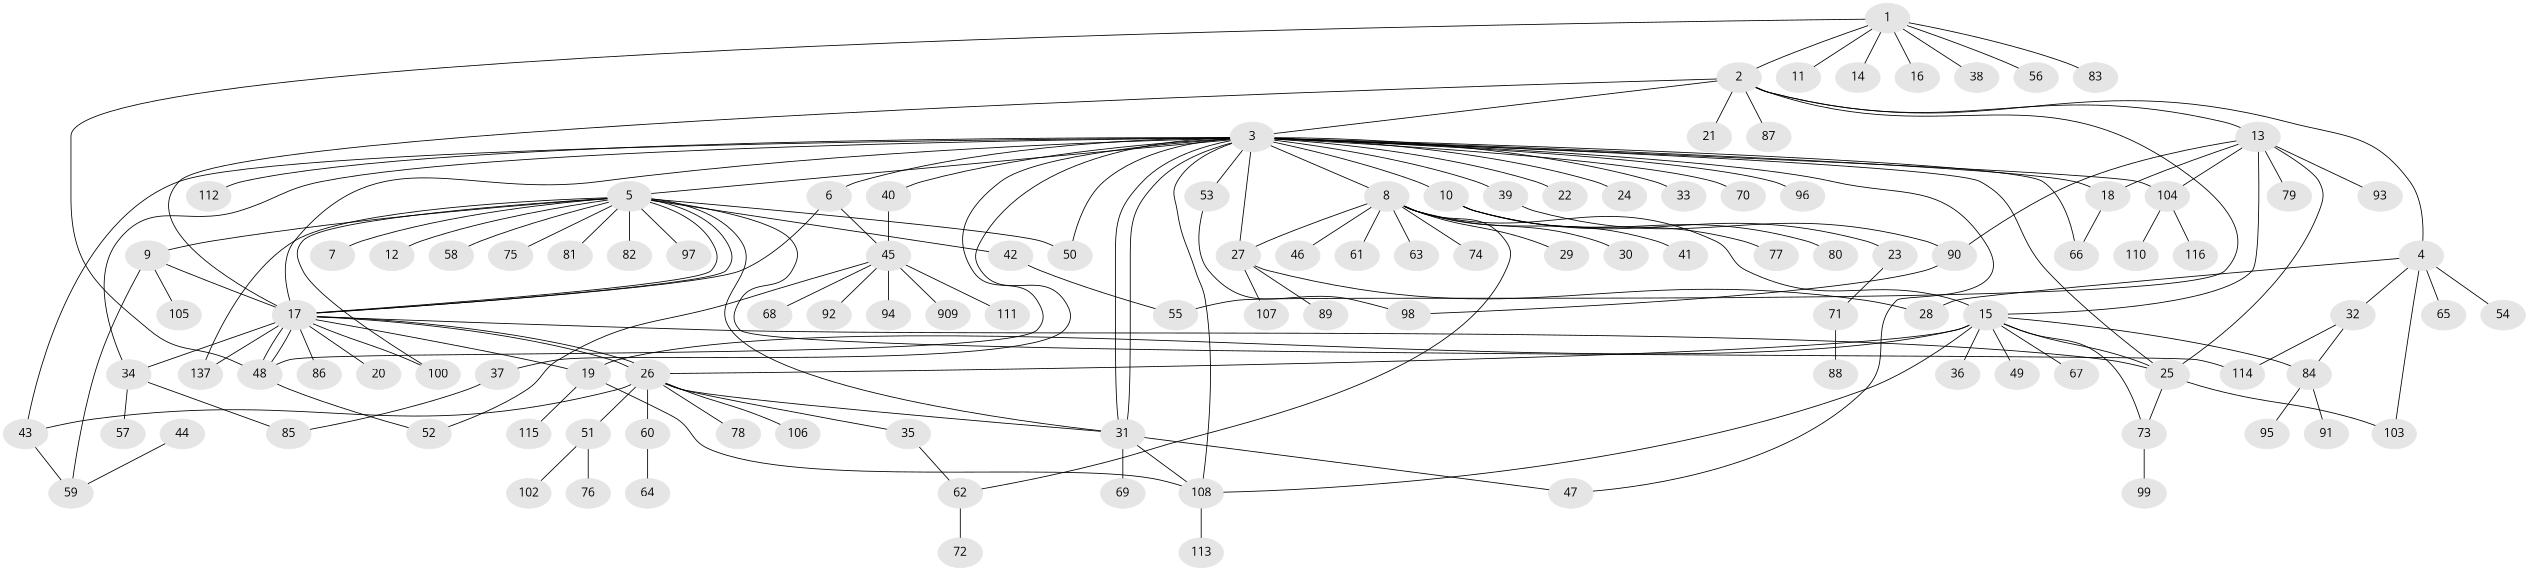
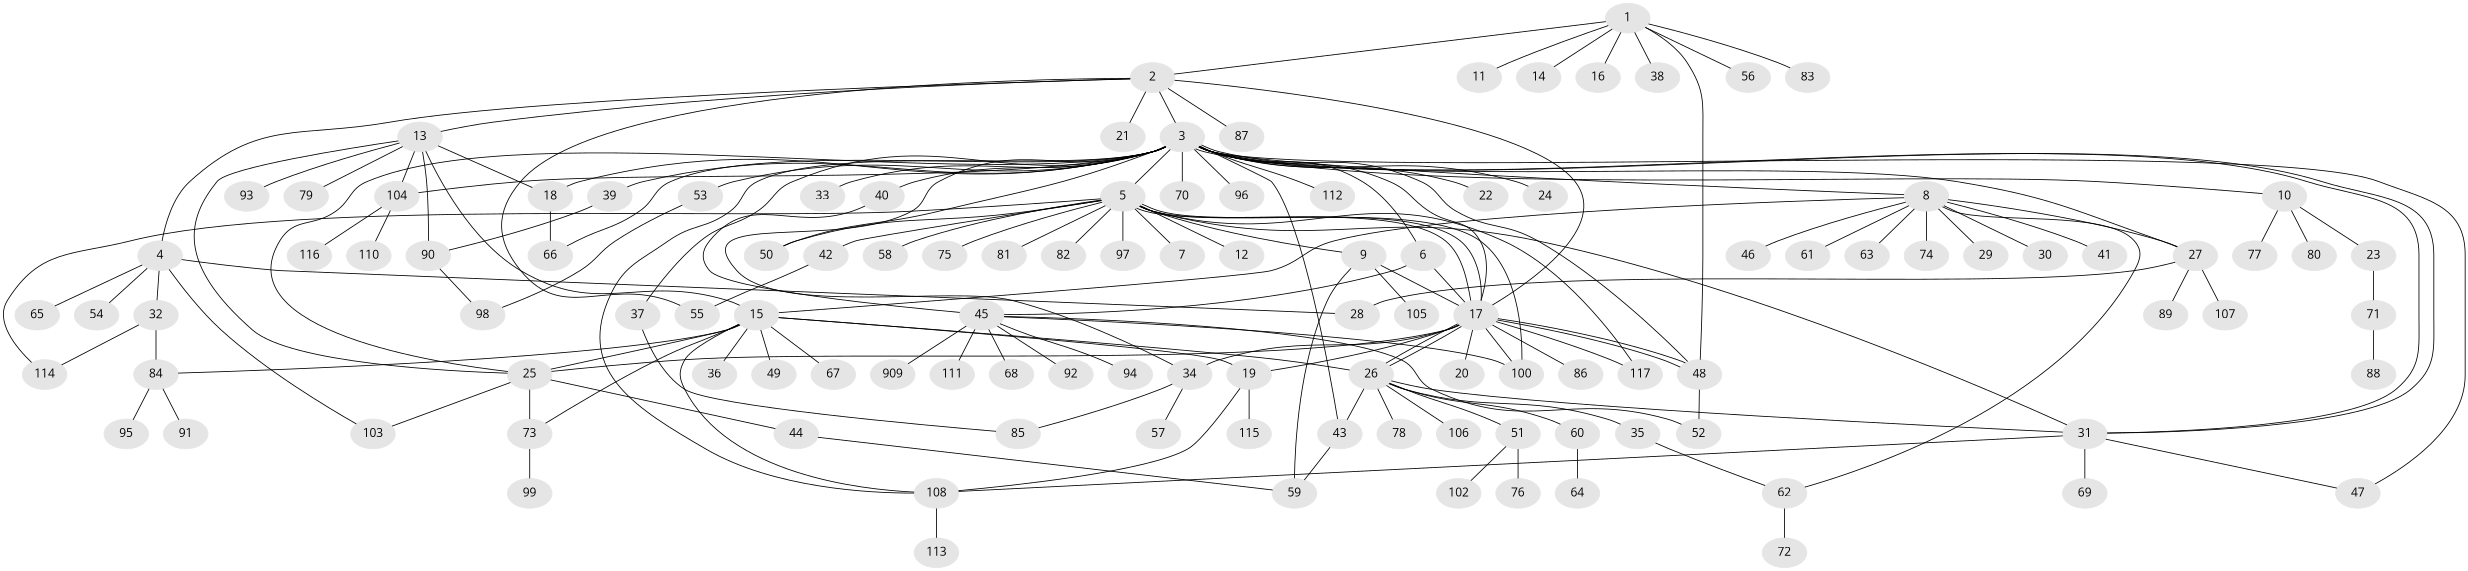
none -> (1343, 338)
(200, 375) -> (1640, 375)
none -> (663, 404)
